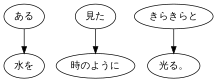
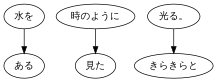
(24, 38) -> (24, 38)
(96, 38) -> (96, 38)
(174, 38) -> (174, 38)
